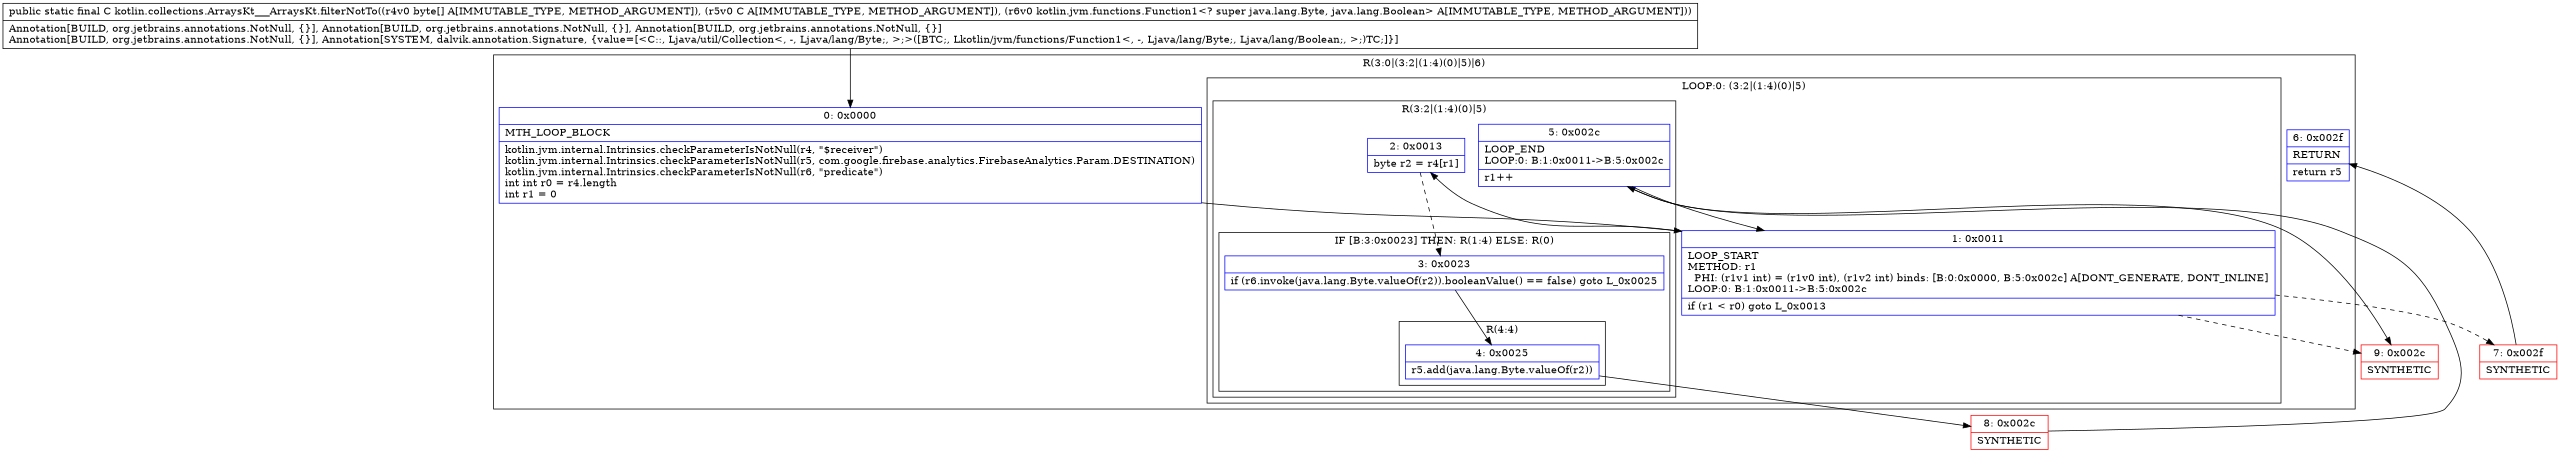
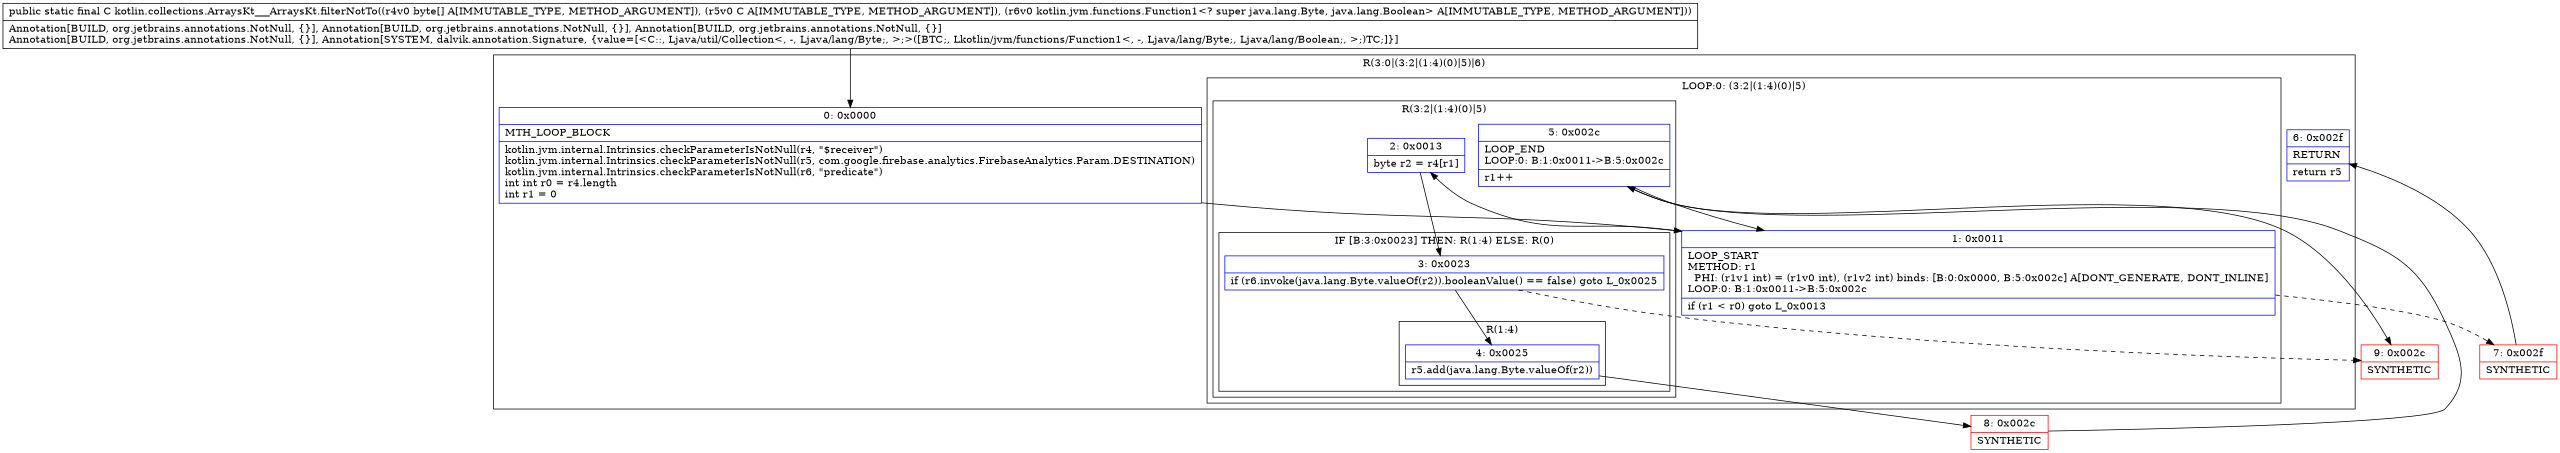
(1429, 210) -> (1429, 210)
(1502, 330) -> (1502, 330)
(2266, 333) -> (1934, 341)
